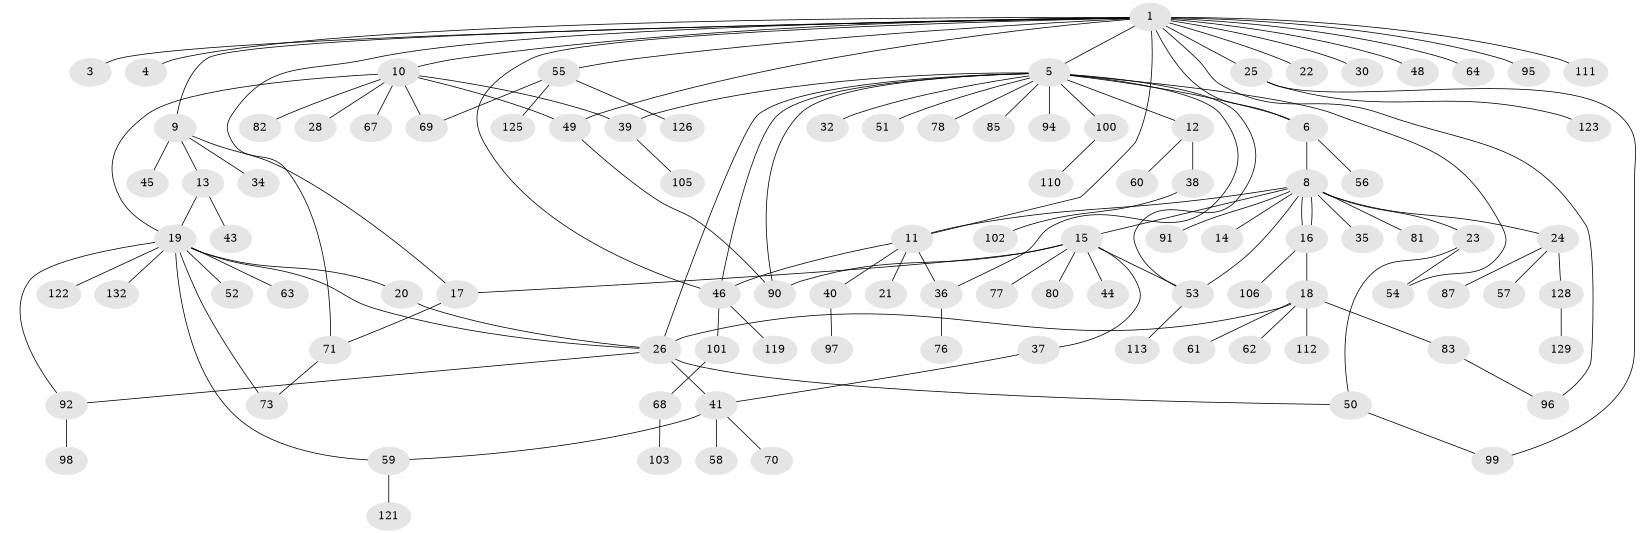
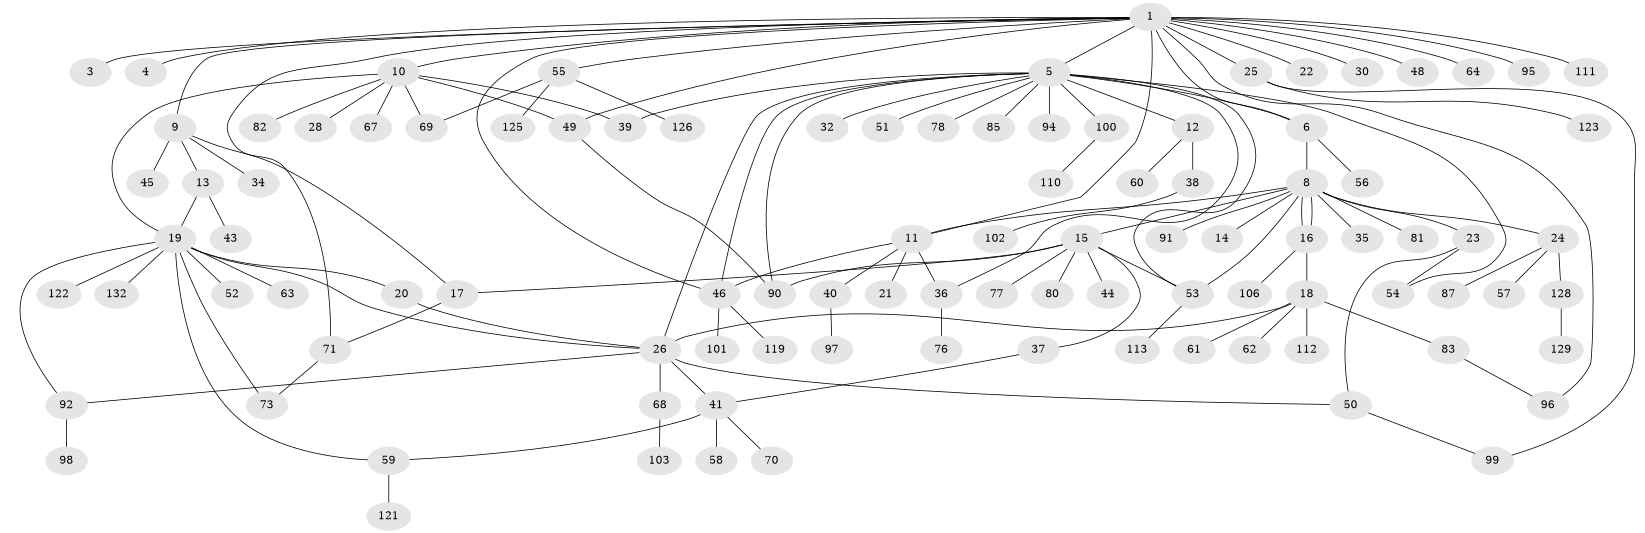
(682, 183) -> none
(692, 375) -> (660, 378)
